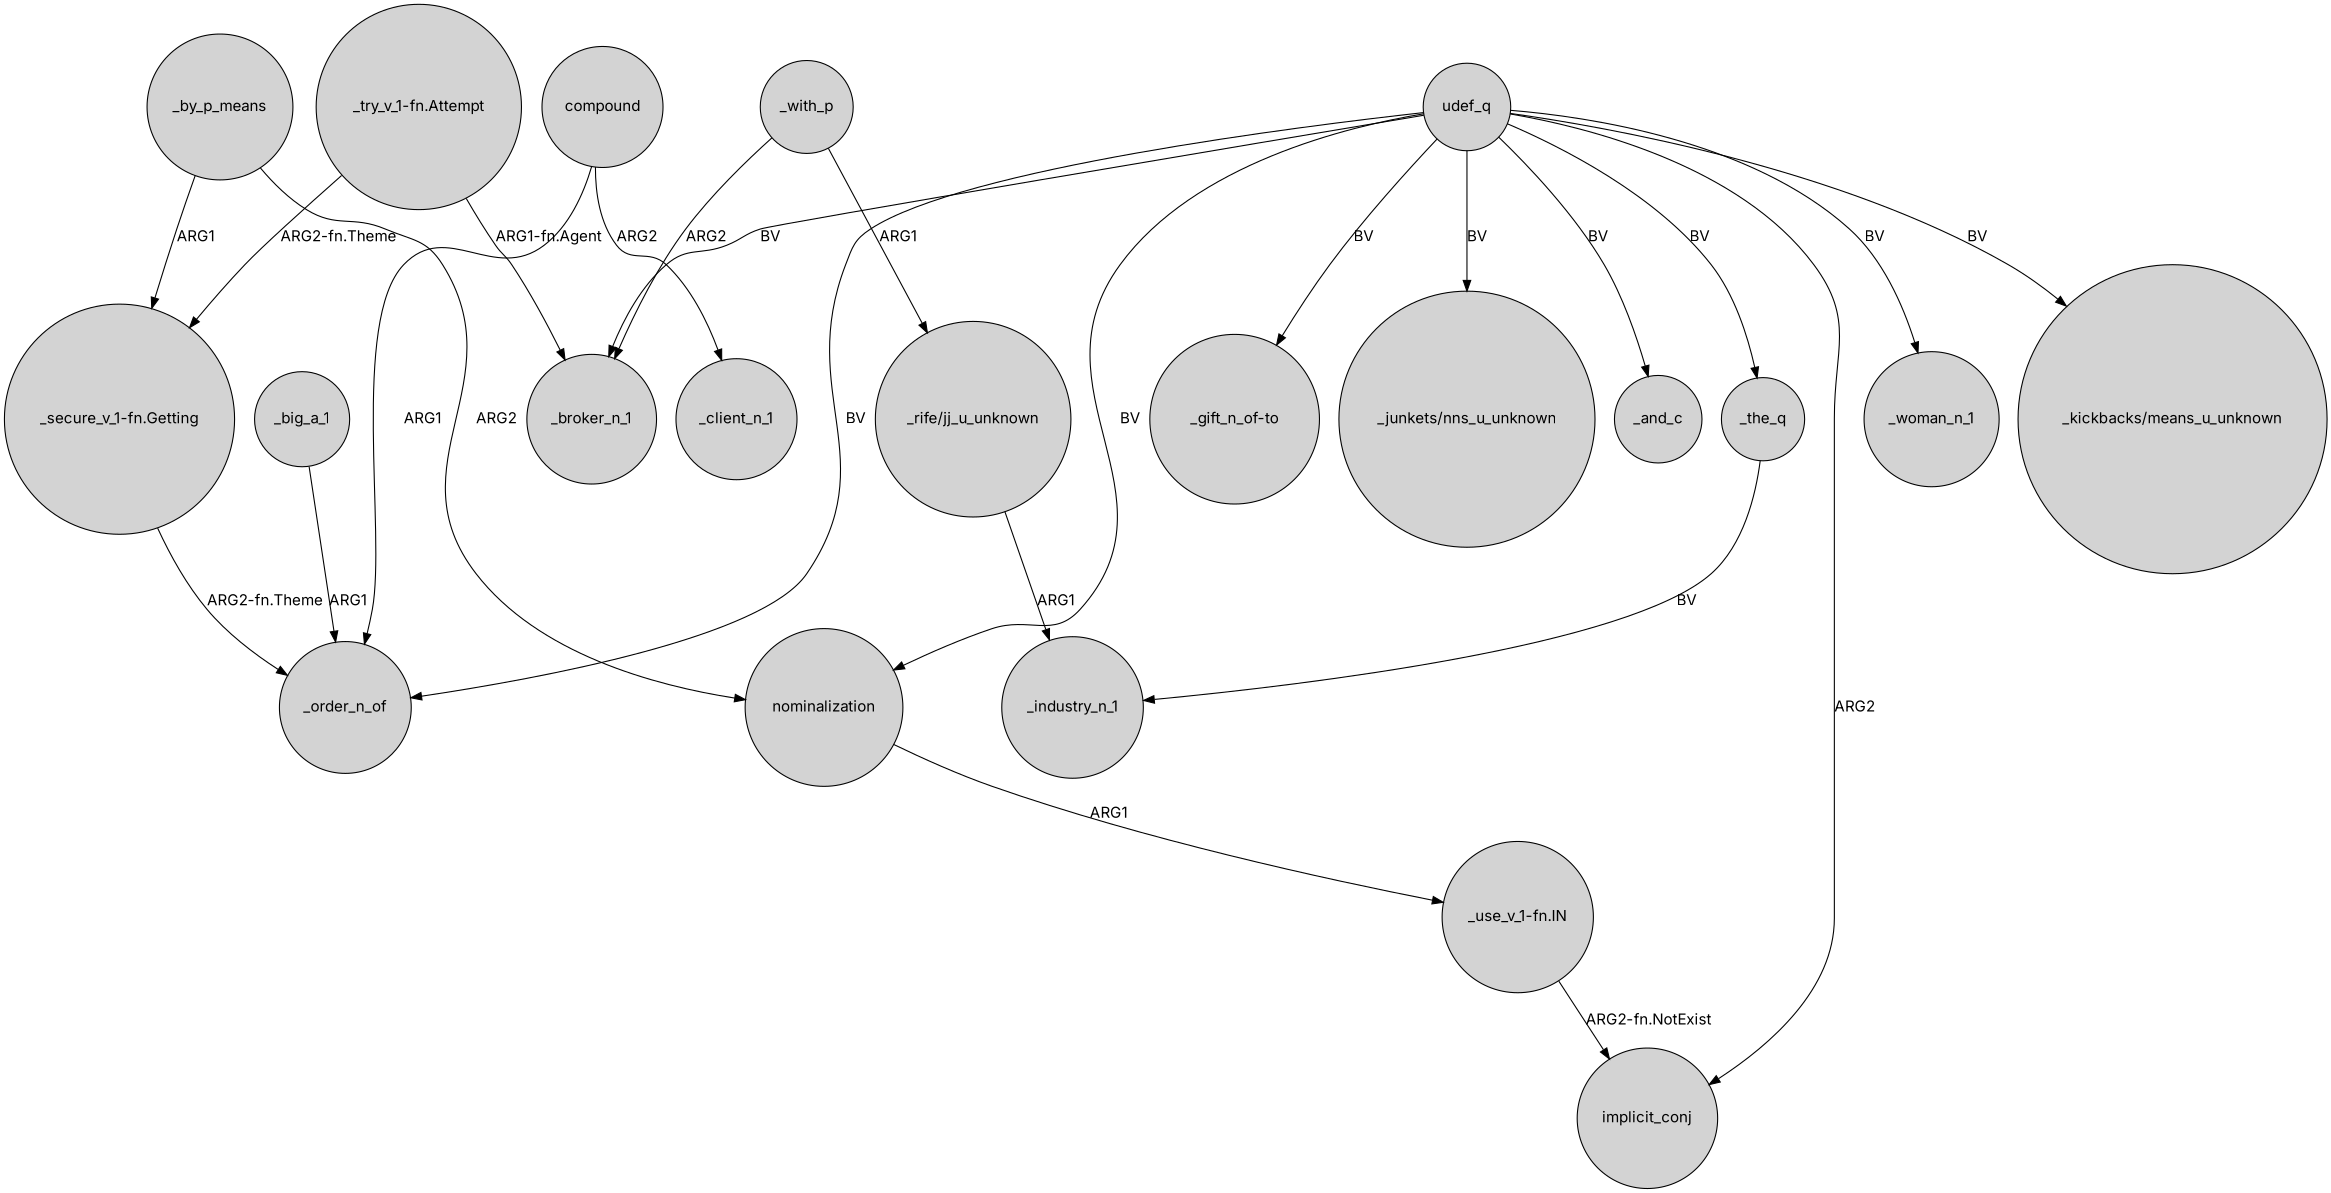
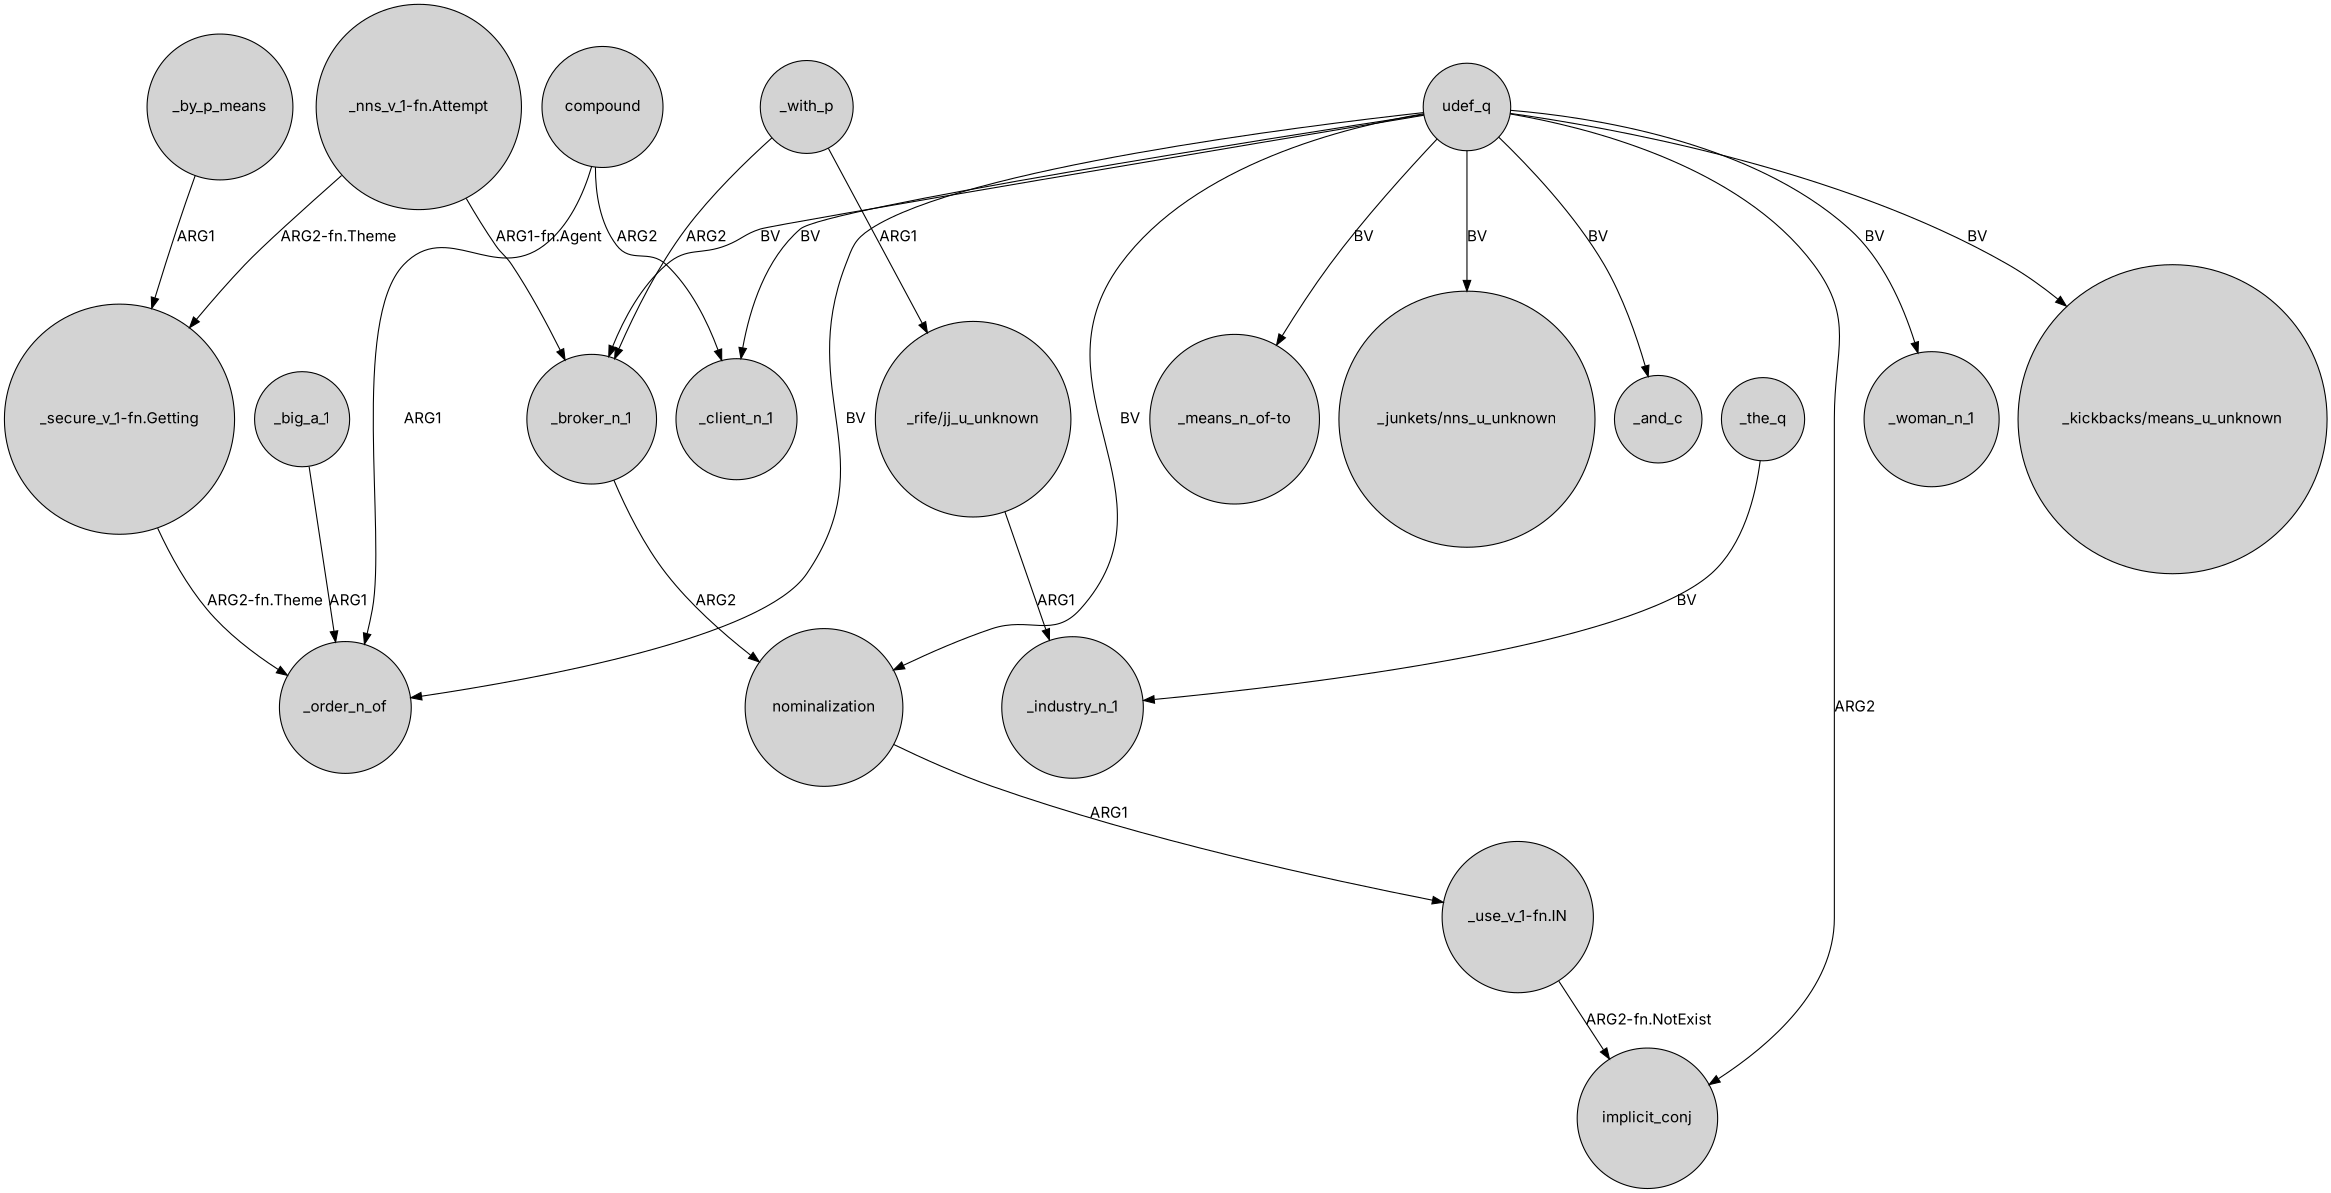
(419, 107) -> (419, 107)
(1663, 216) -> (1044, 176)
(1235, 419) -> (1235, 419)
(448, 460) -> (669, 577)
